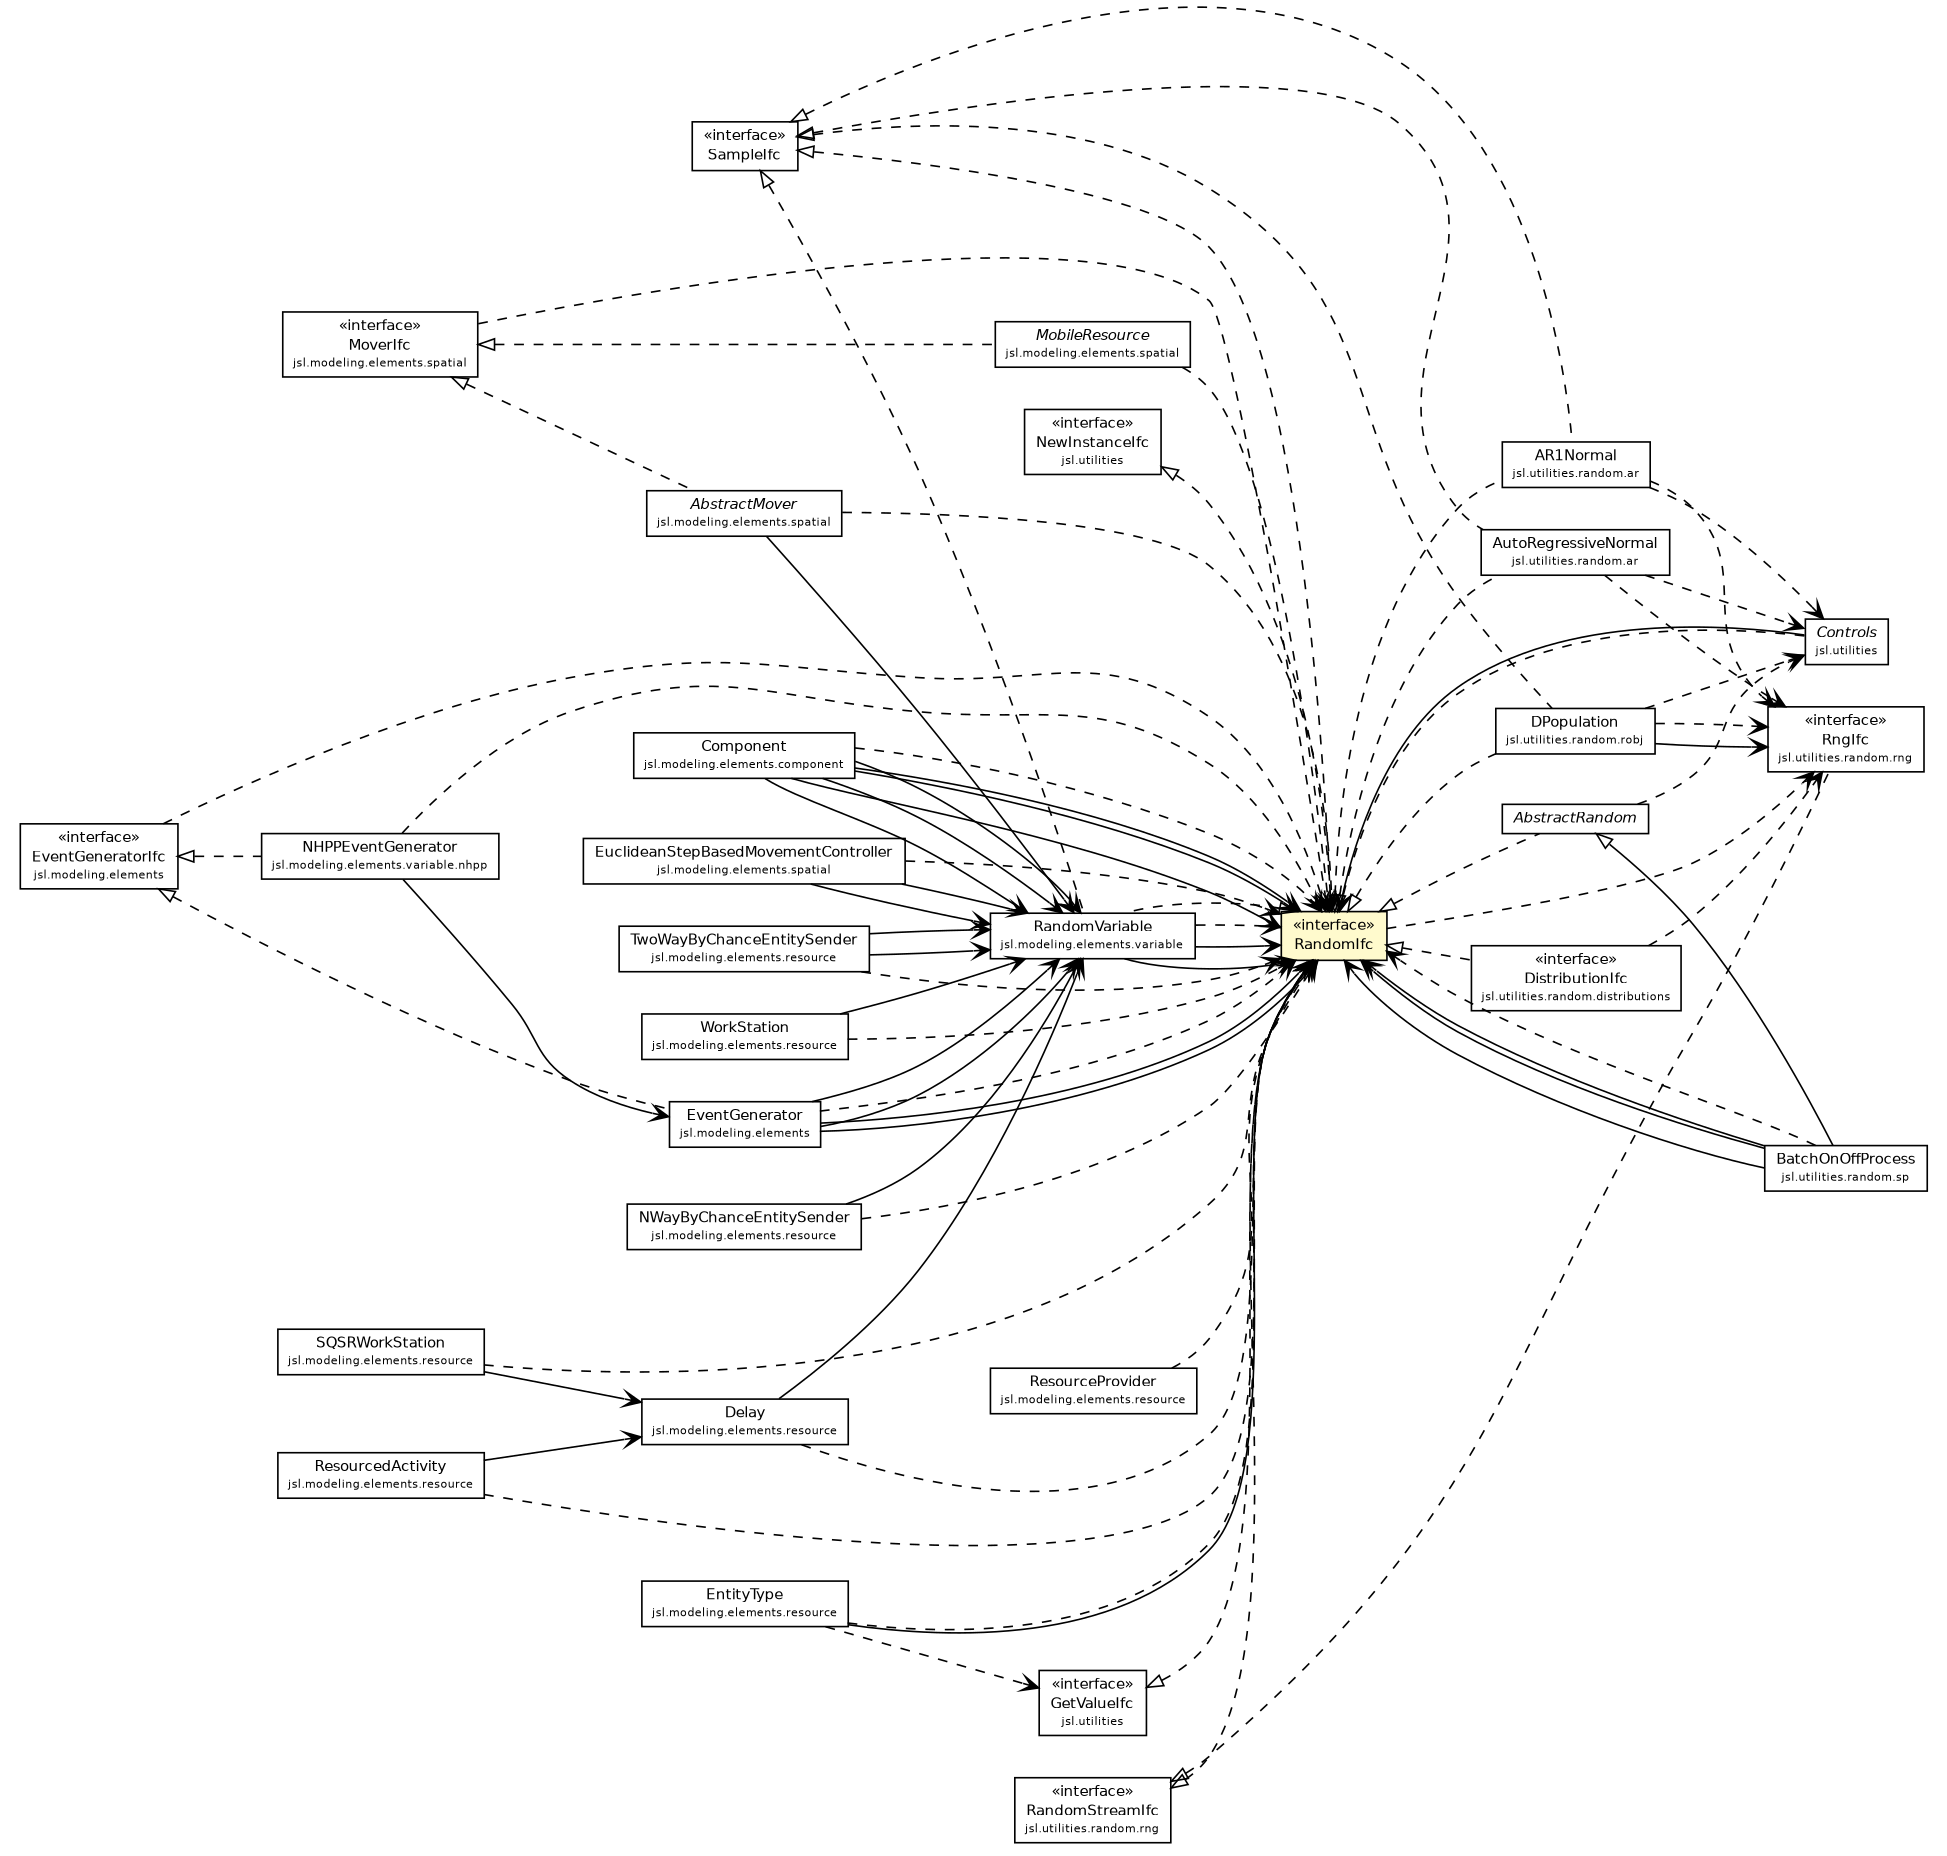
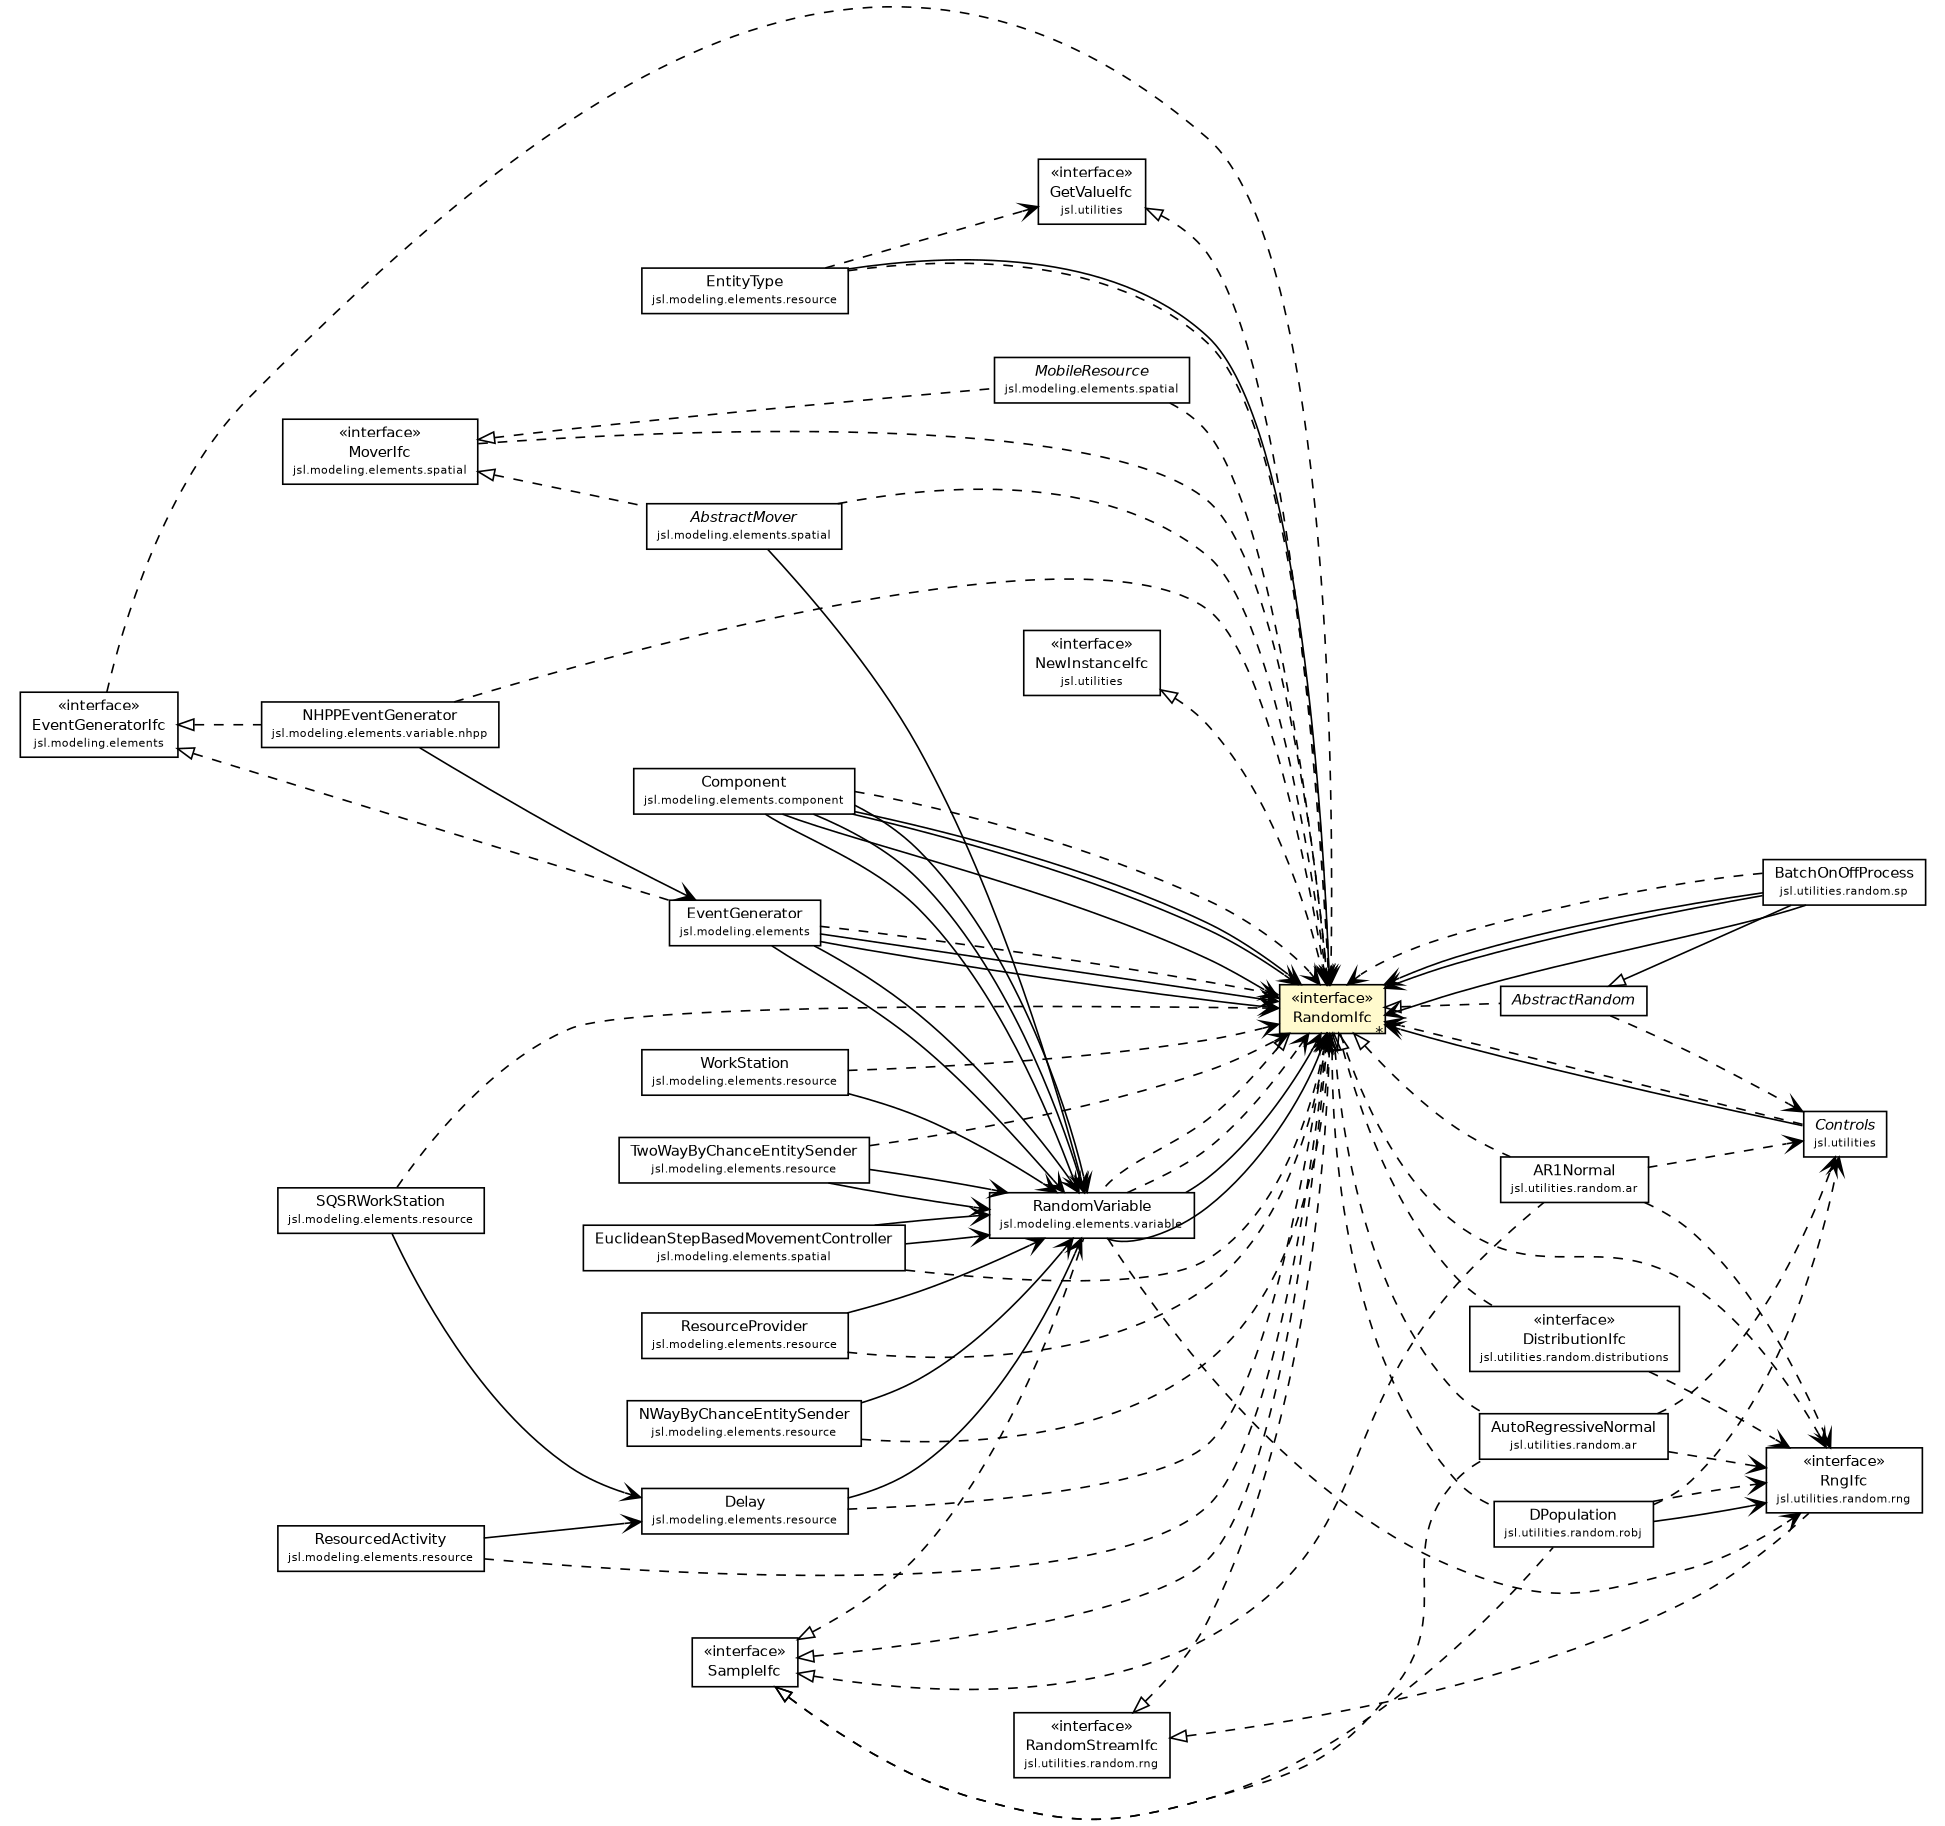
none -> (940, 1284)
none -> (1394, 1537)
